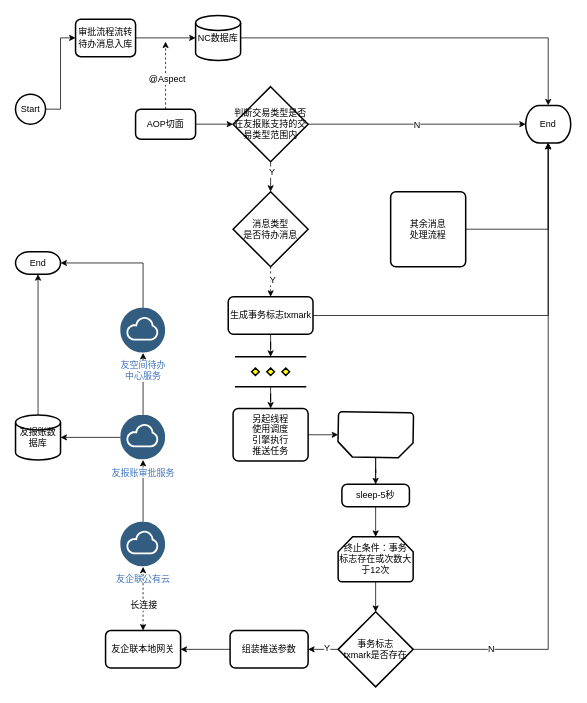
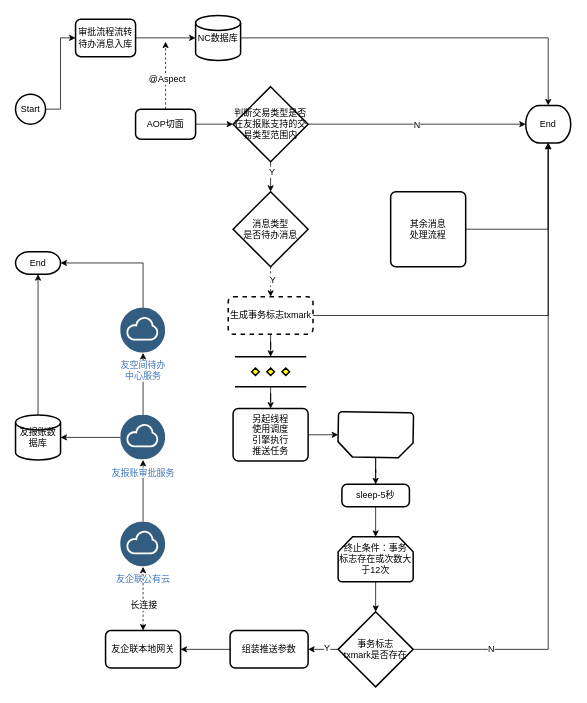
(270, 315) -> (270, 315)
